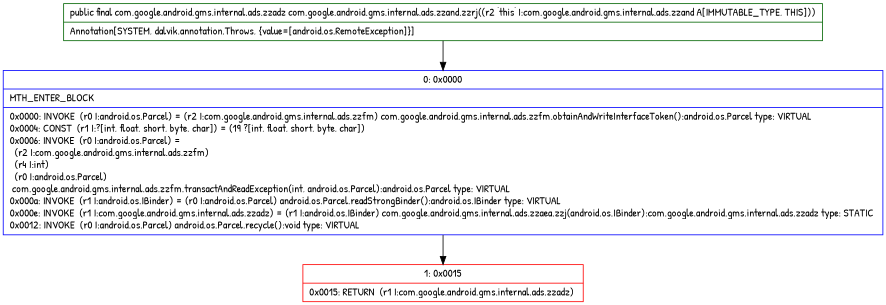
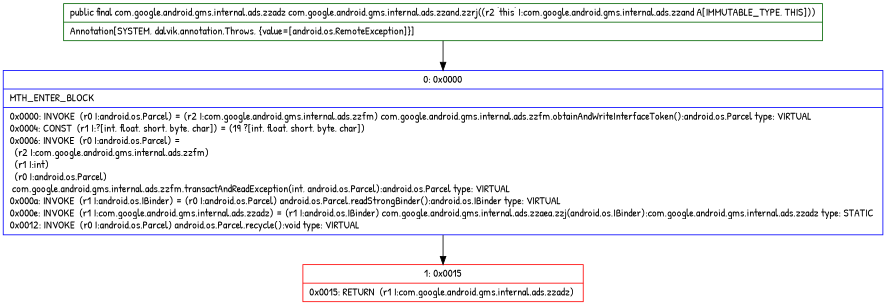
(29, 165) -> (29, 165)
